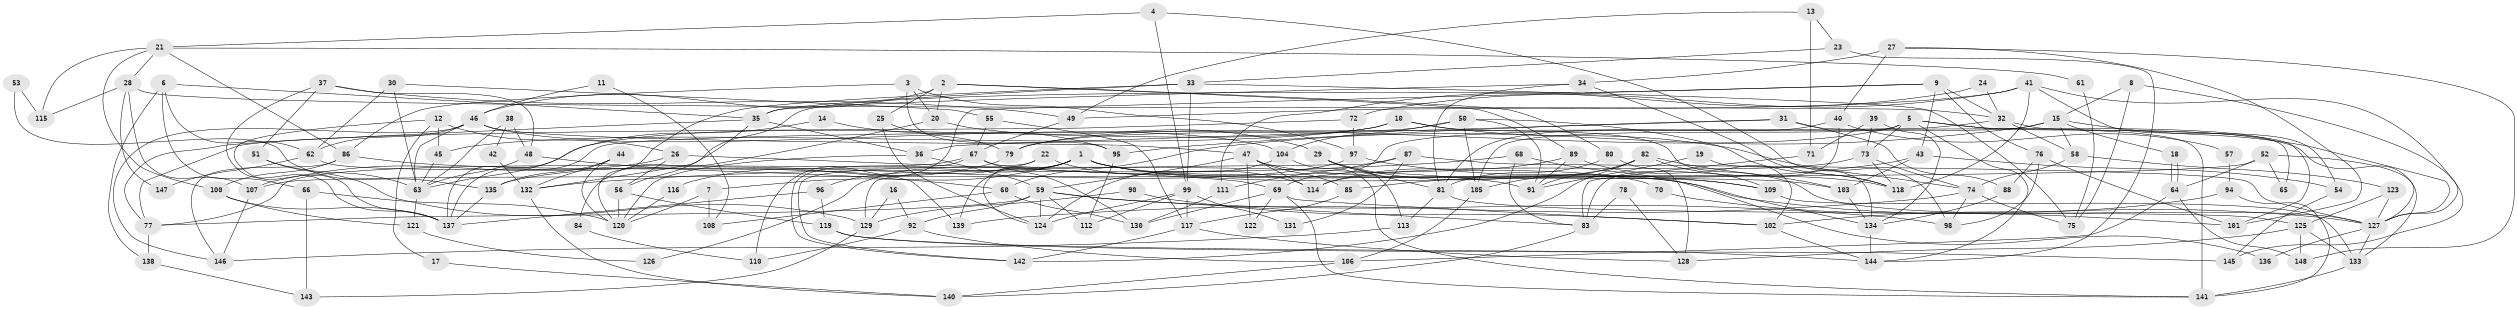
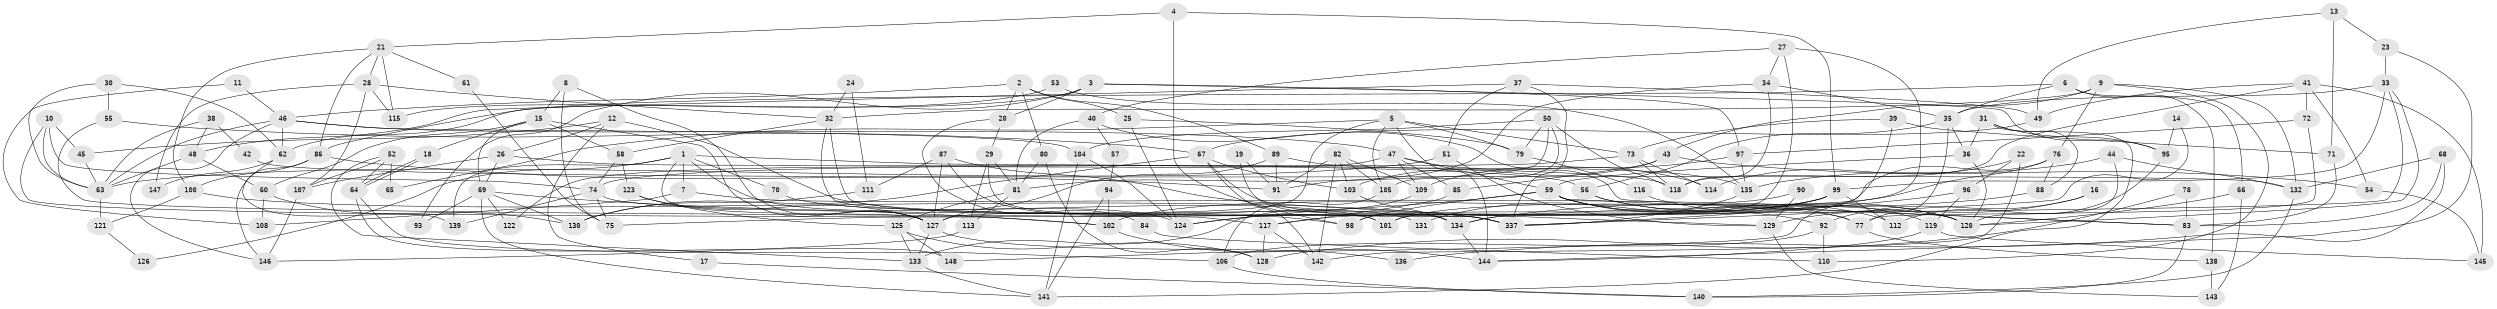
(1442, 169) -> (1513, 168)
none -> (418, 226)
(449, 226) -> (1511, 226)
